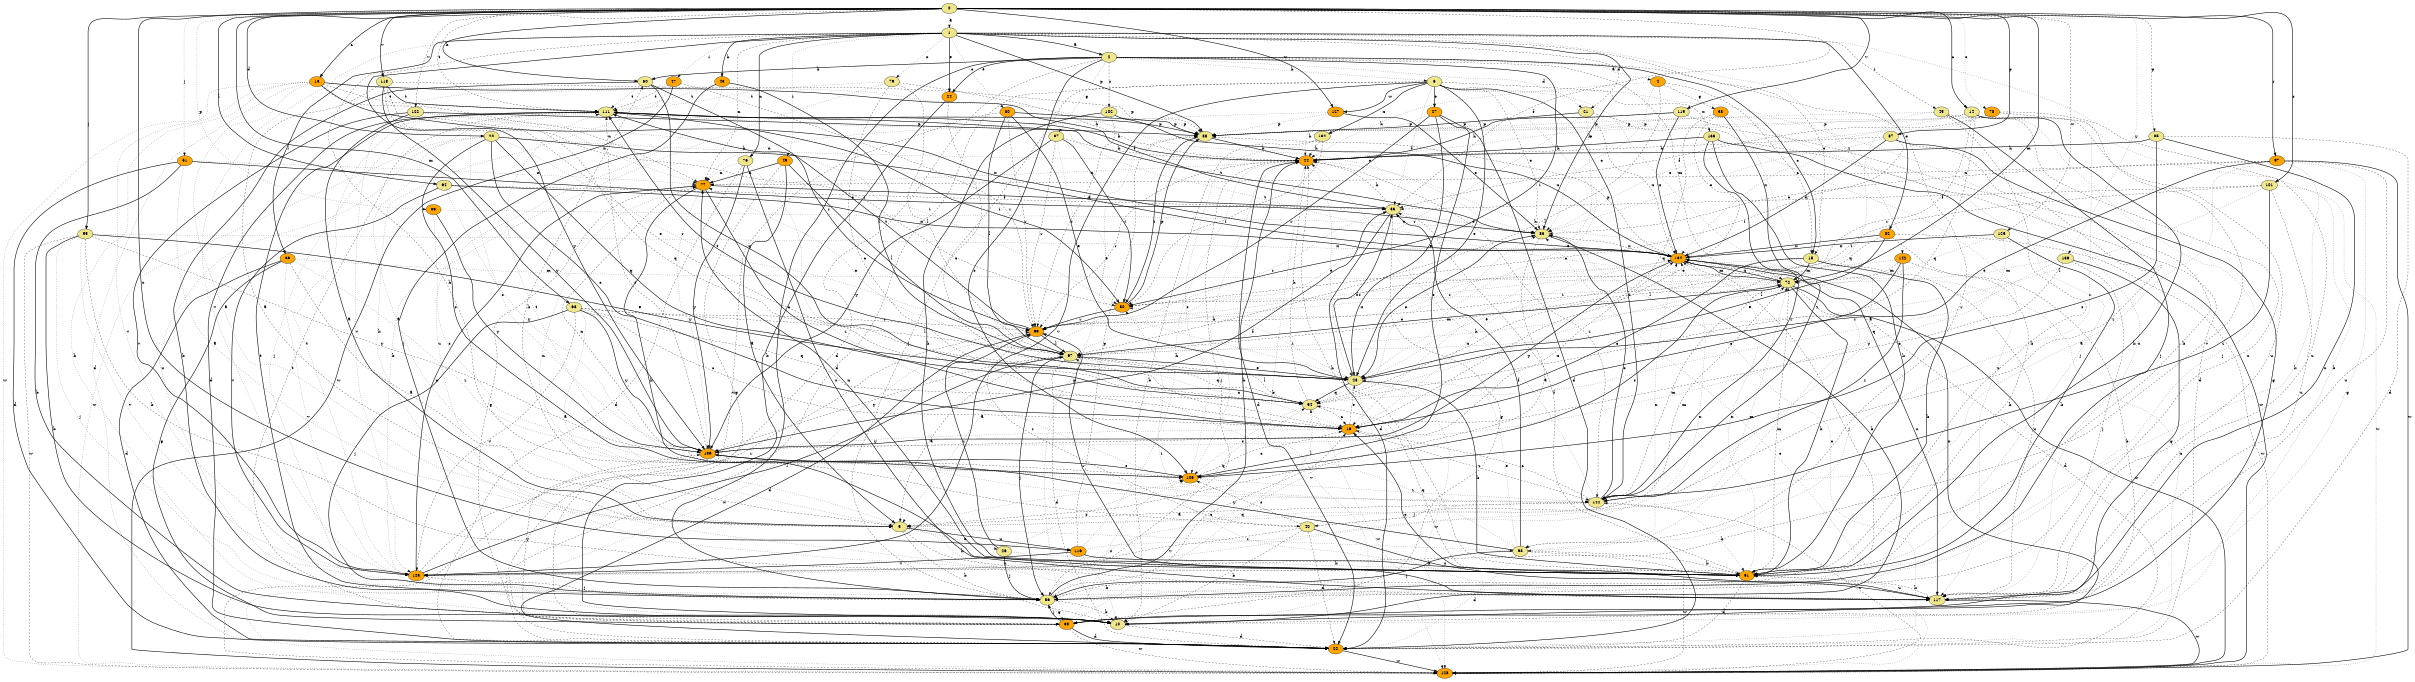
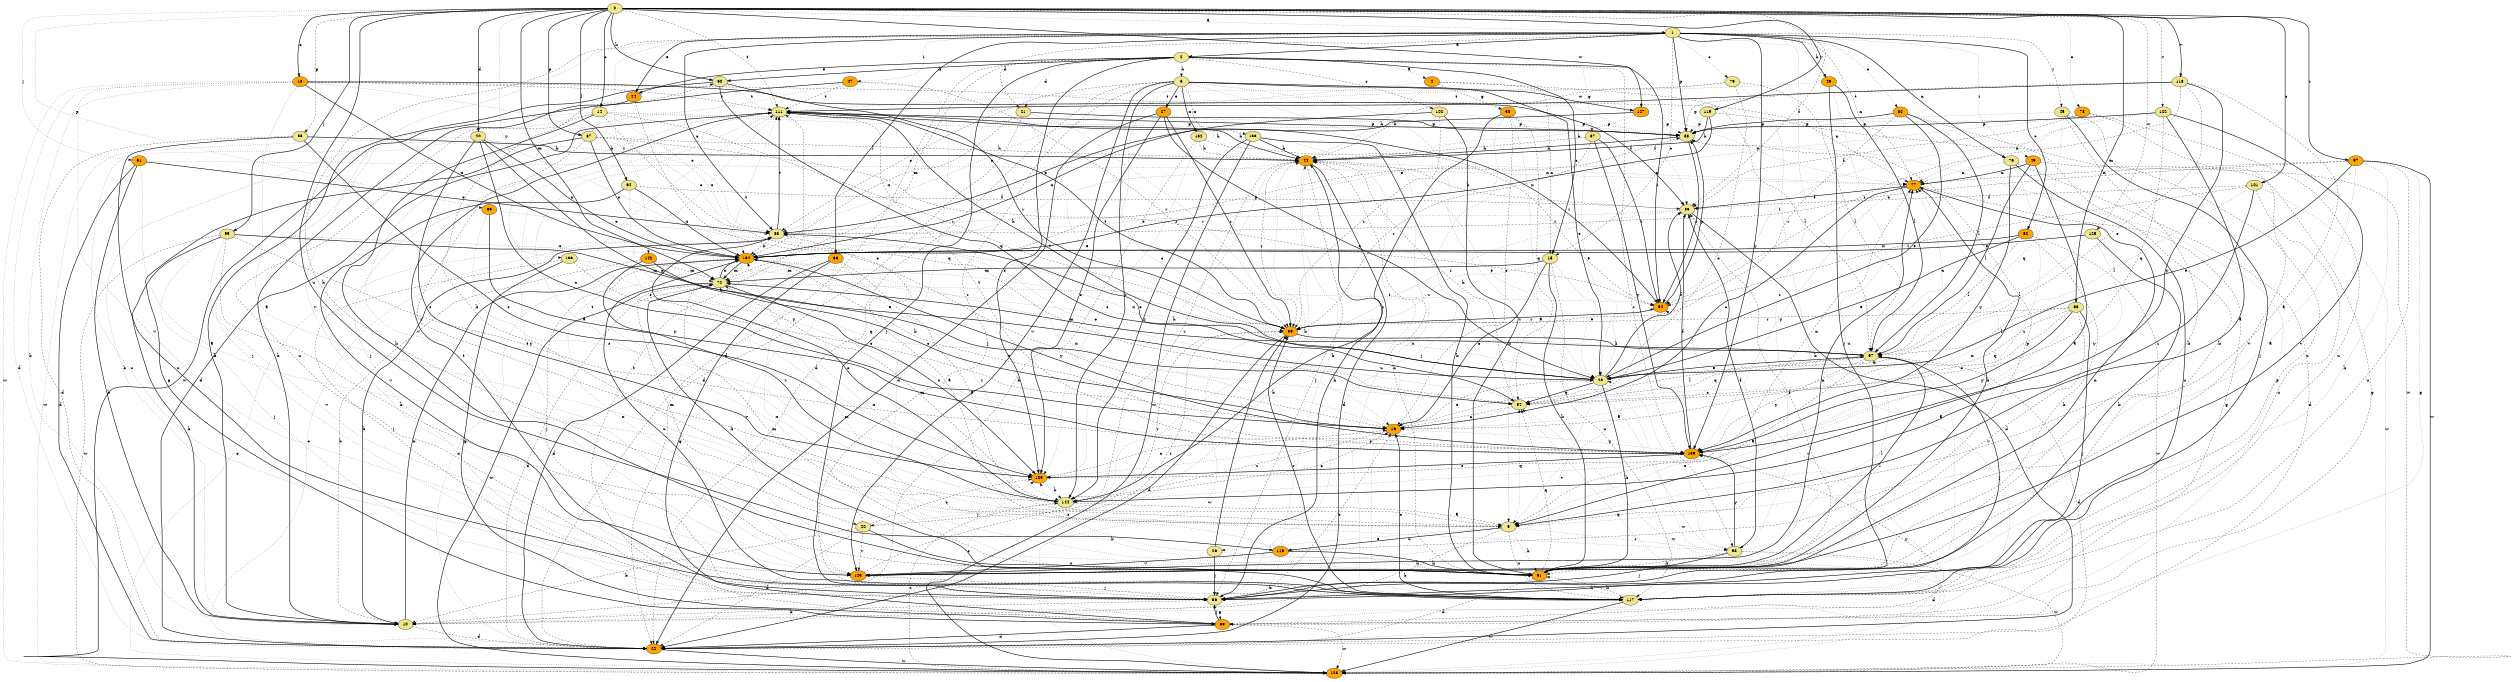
(1122, 307) -> (1661, 307)
(1413, 490) -> (1055, 490)
(1426, 516) -> none
